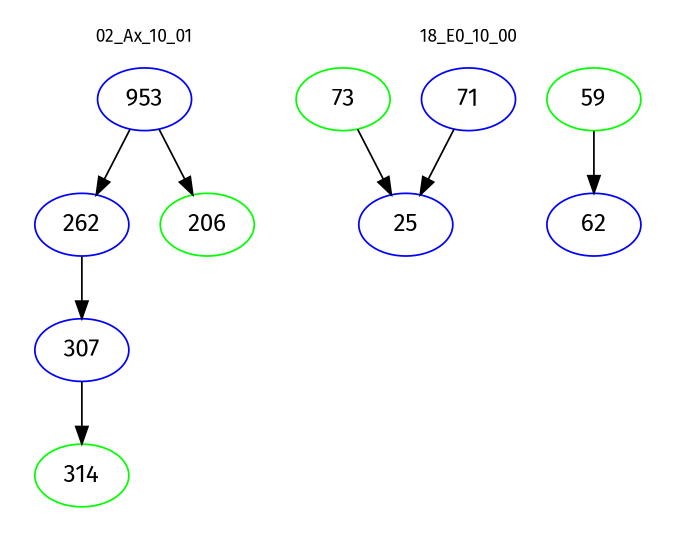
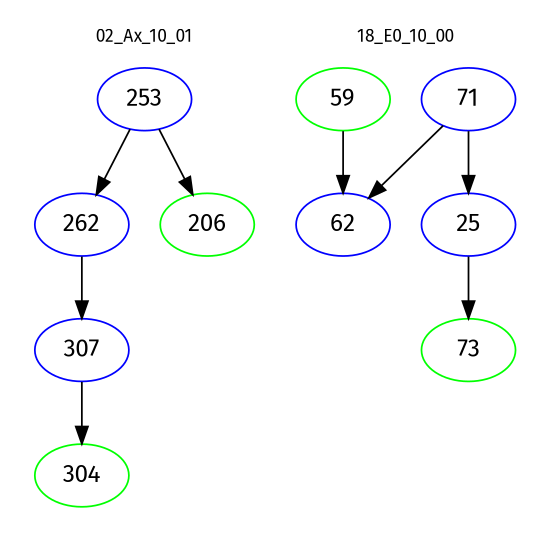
(145, 99) -> (145, 99)
(370, 154) -> (469, 279)
none -> (412, 156)
(82, 475) -> (82, 475)
